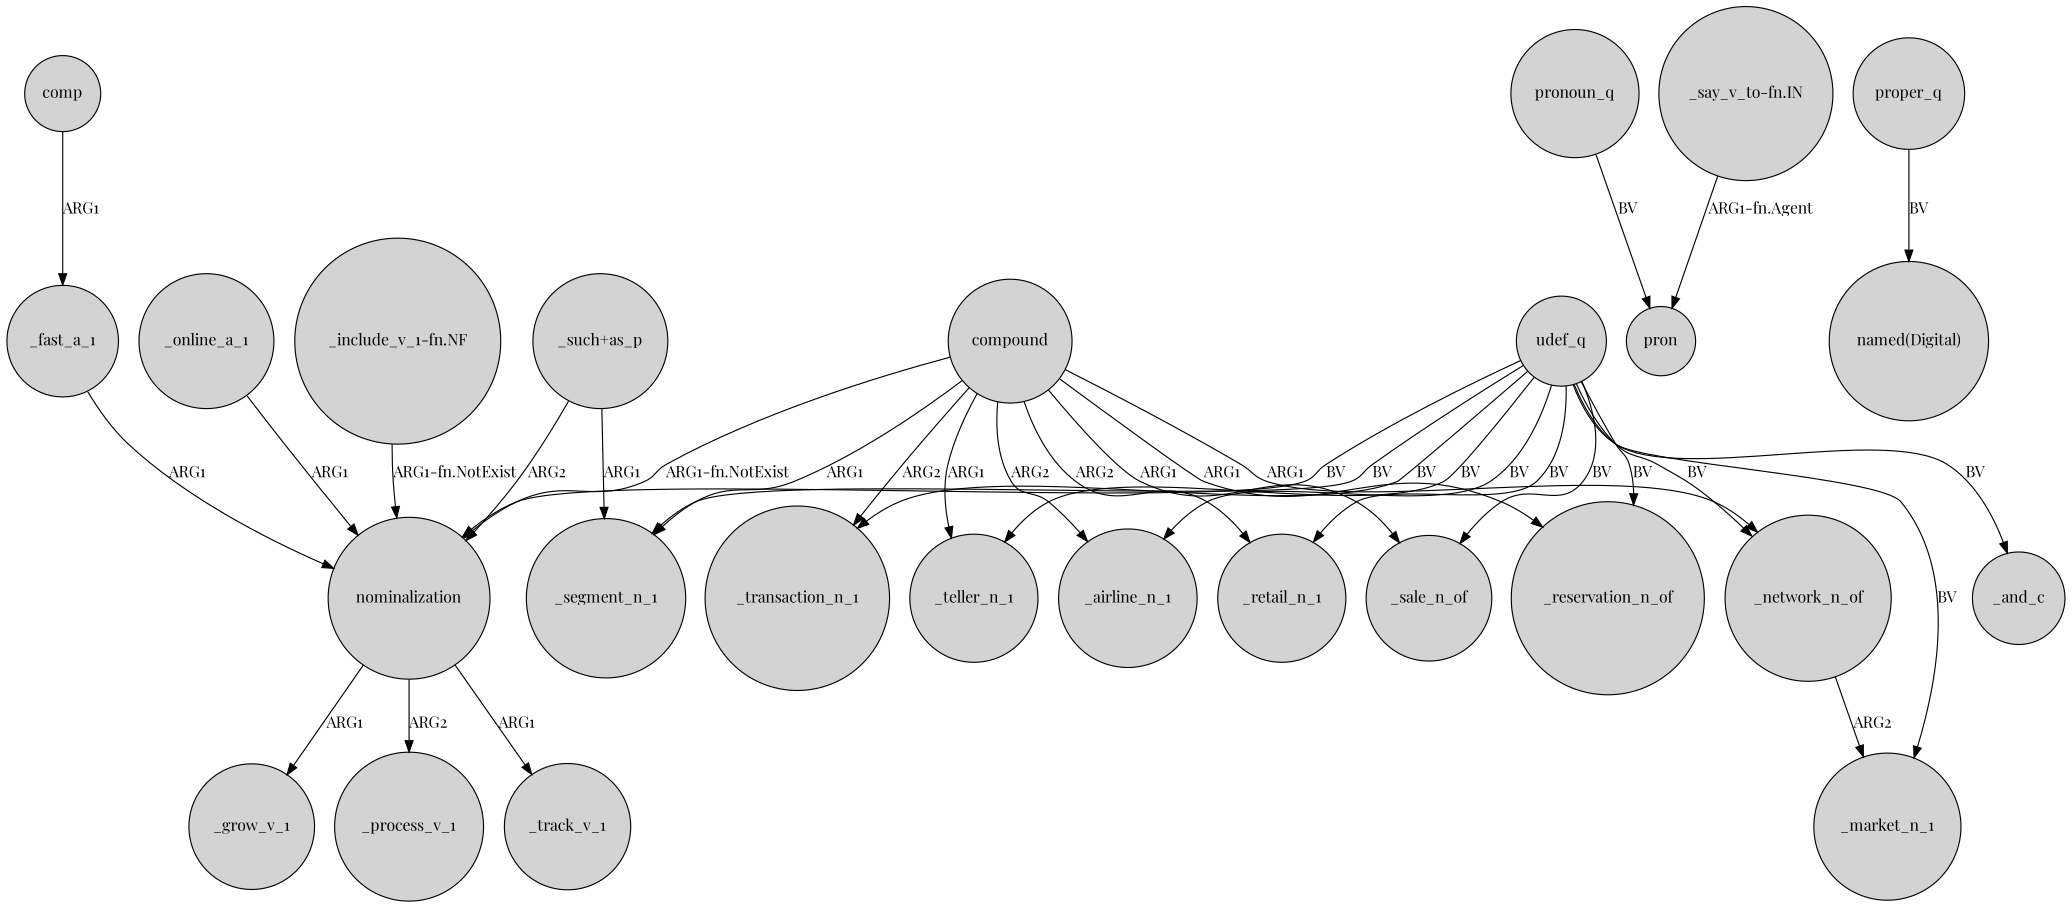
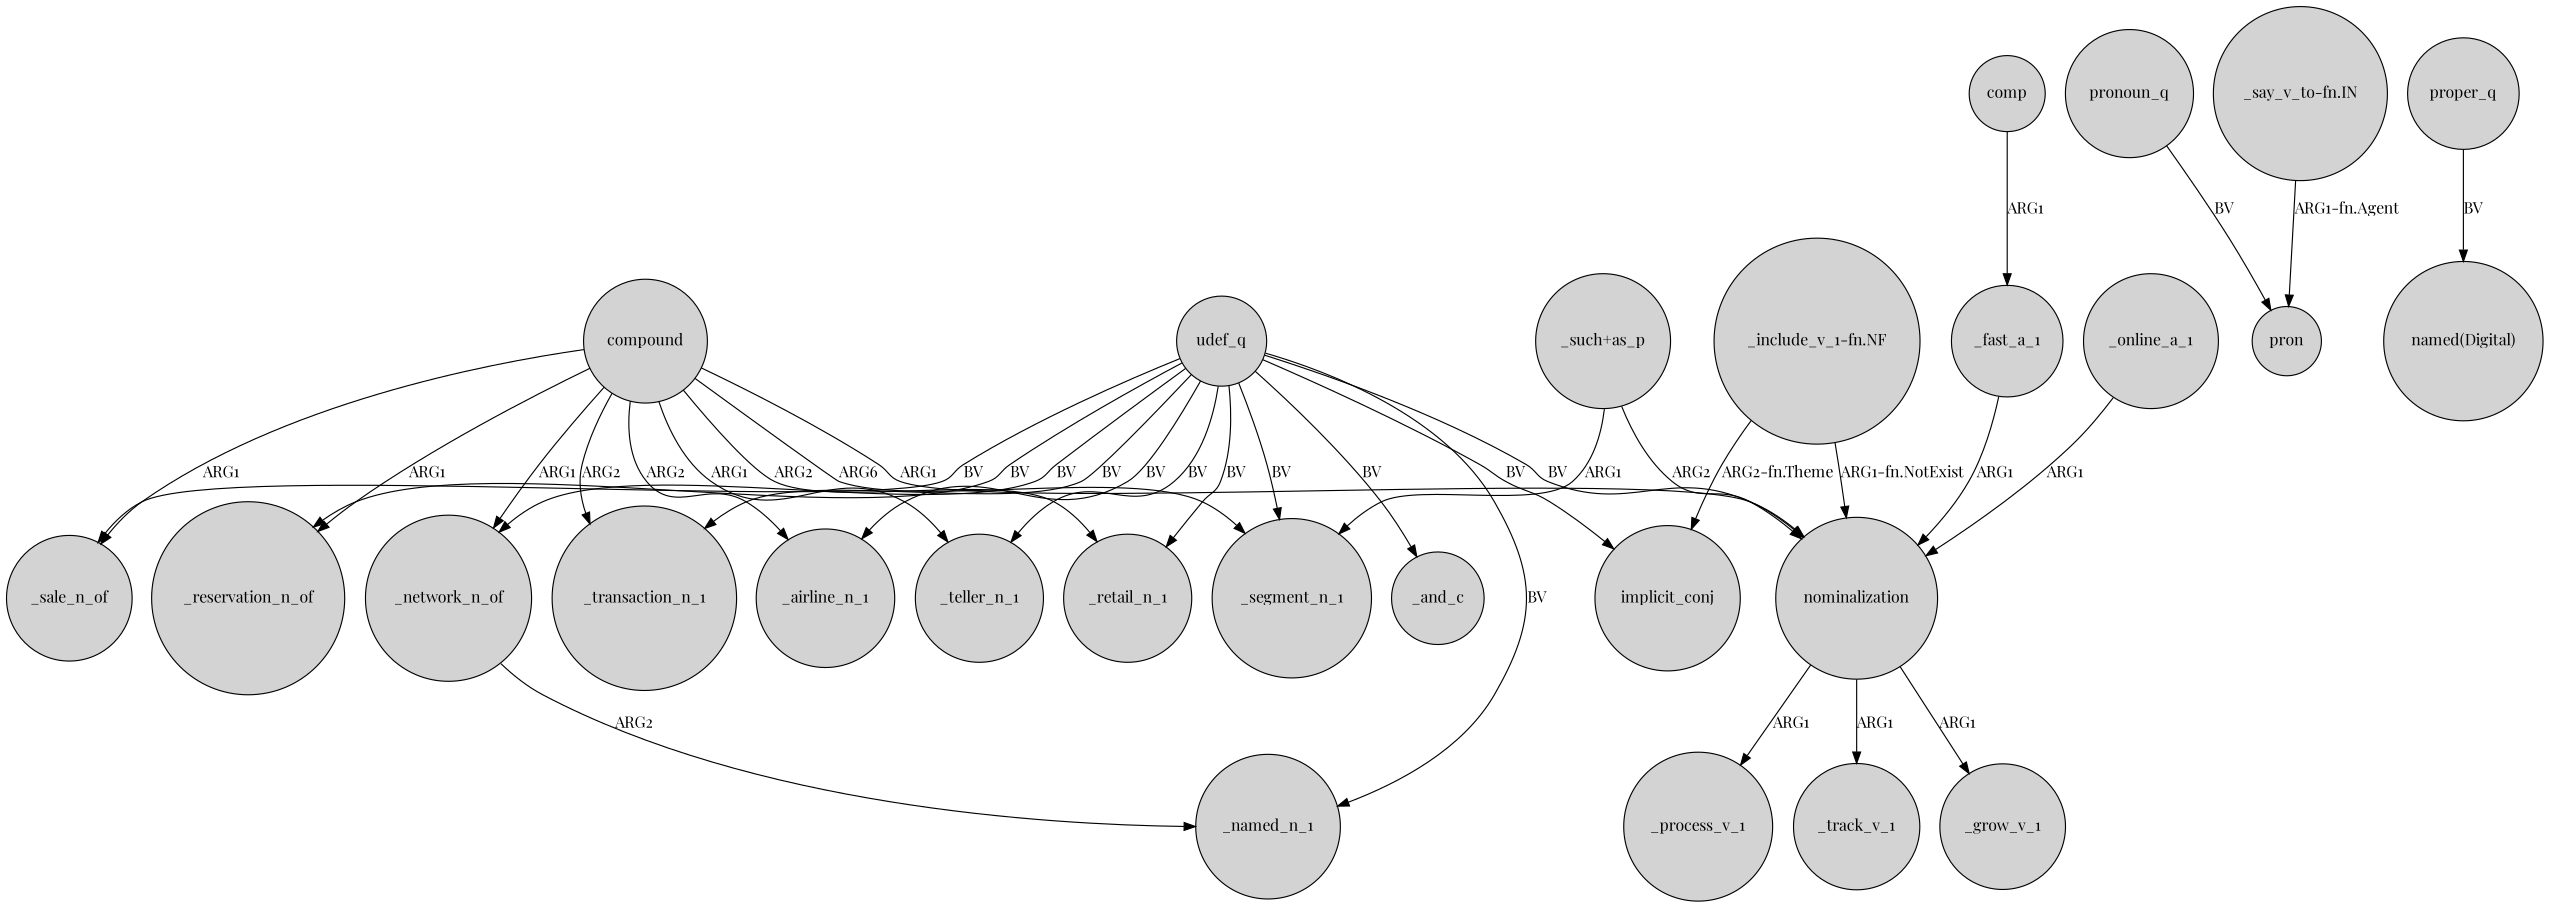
(728, 473) -> (919, 473)
(845, 473) -> (859, 473)
none -> (1668, 598)
(428, 723) -> (1792, 723)
(1887, 827) -> (1268, 827)
